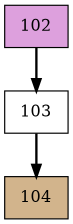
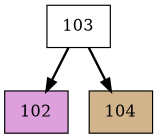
(36, 63) -> (60, 64)
